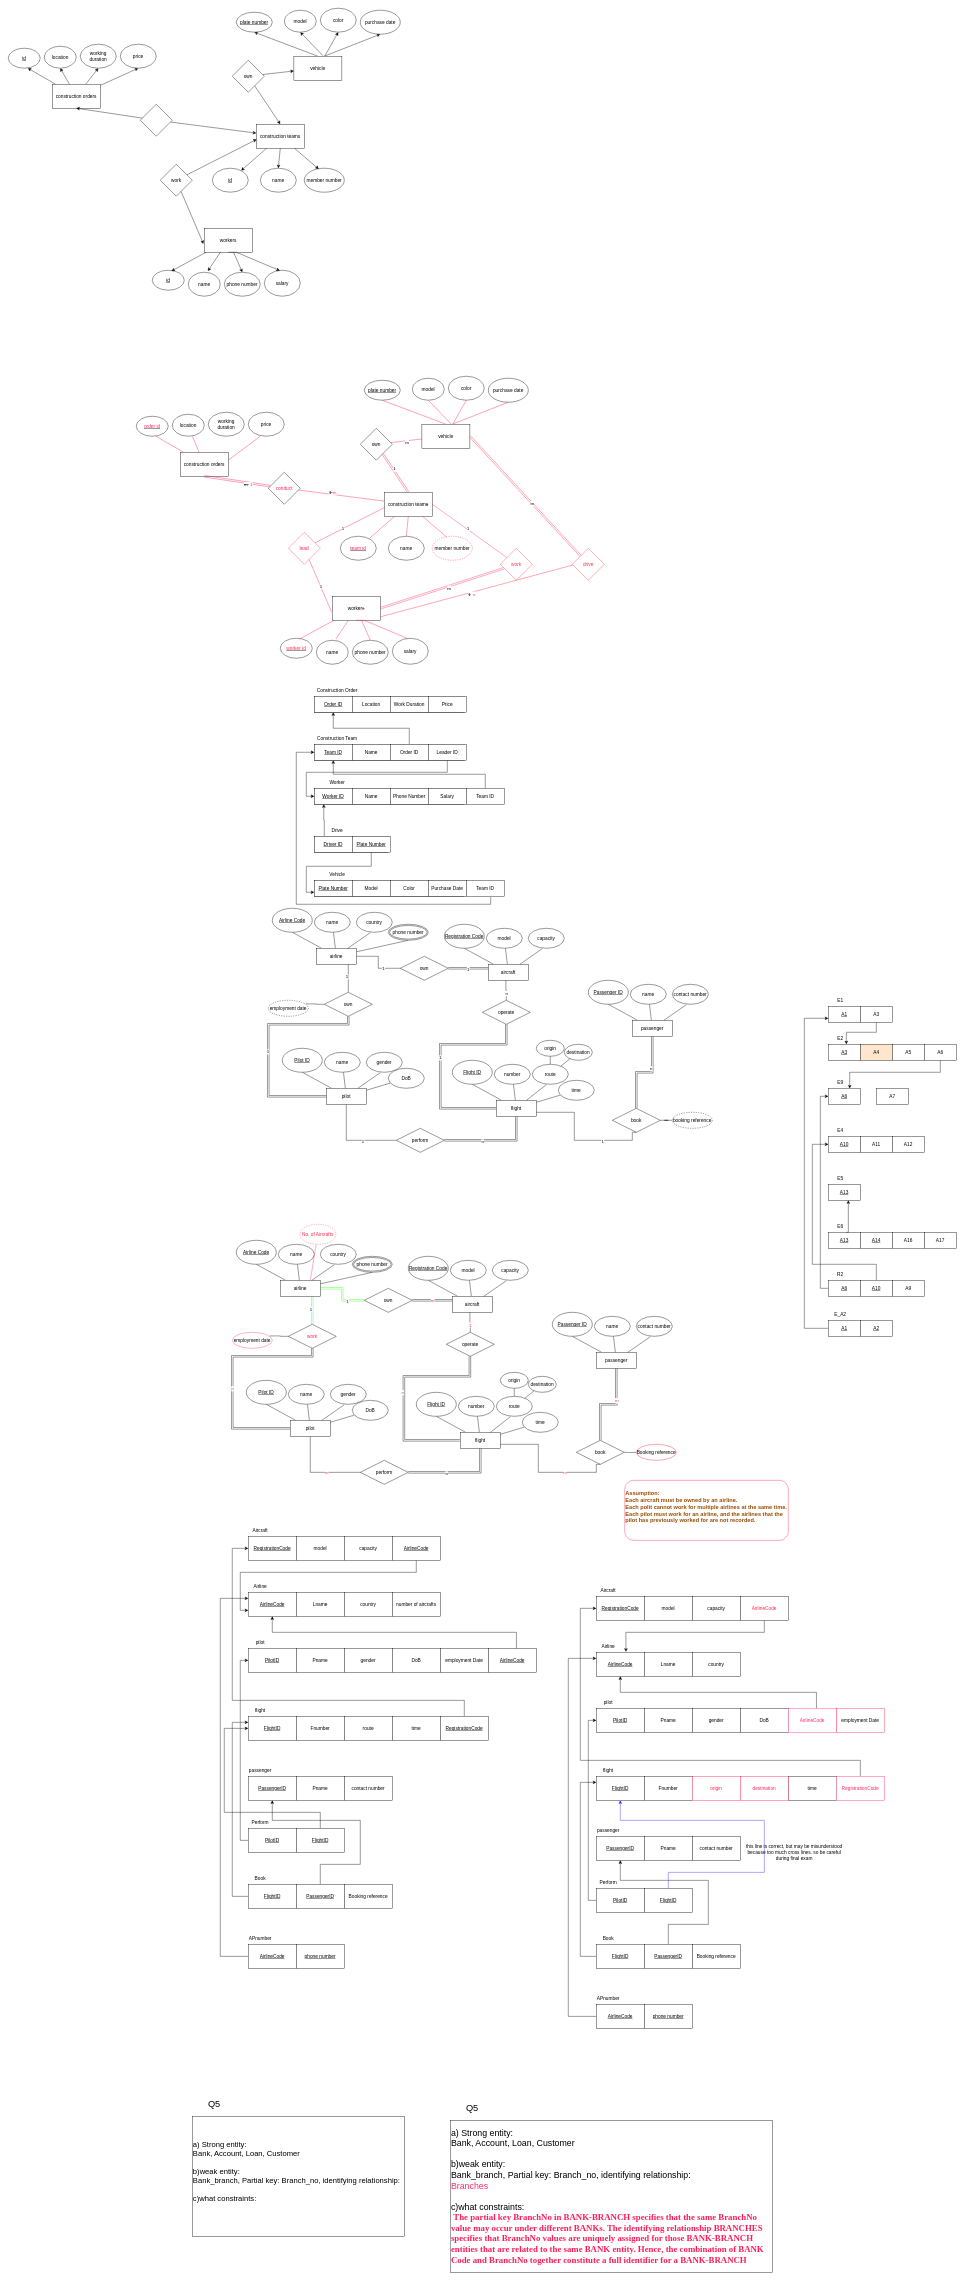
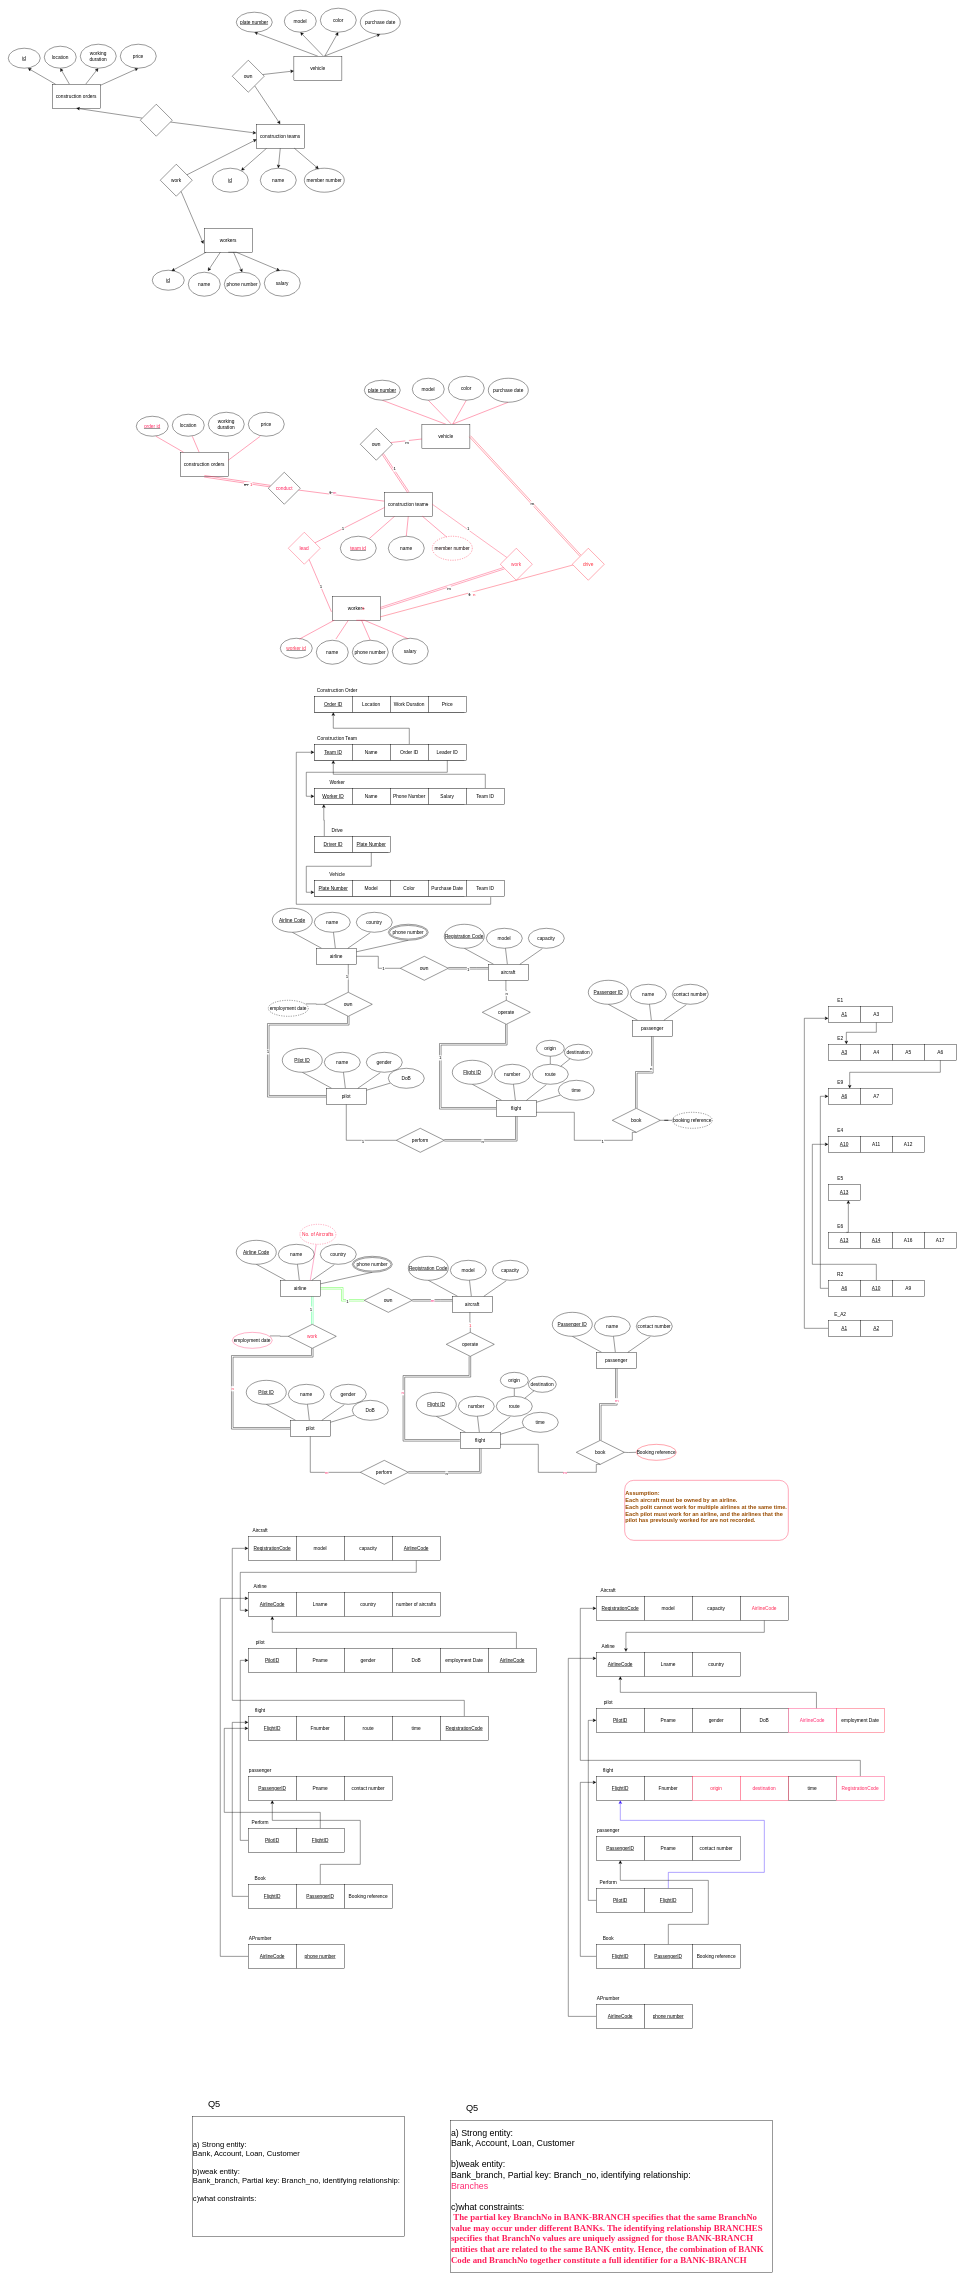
(876, 1052) -> (876, 1052)
(892, 1096) -> (876, 1096)
(794, 1852) -> none
